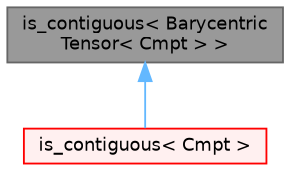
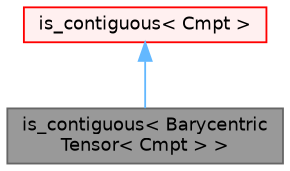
(145, 105) -> (145, 85)
